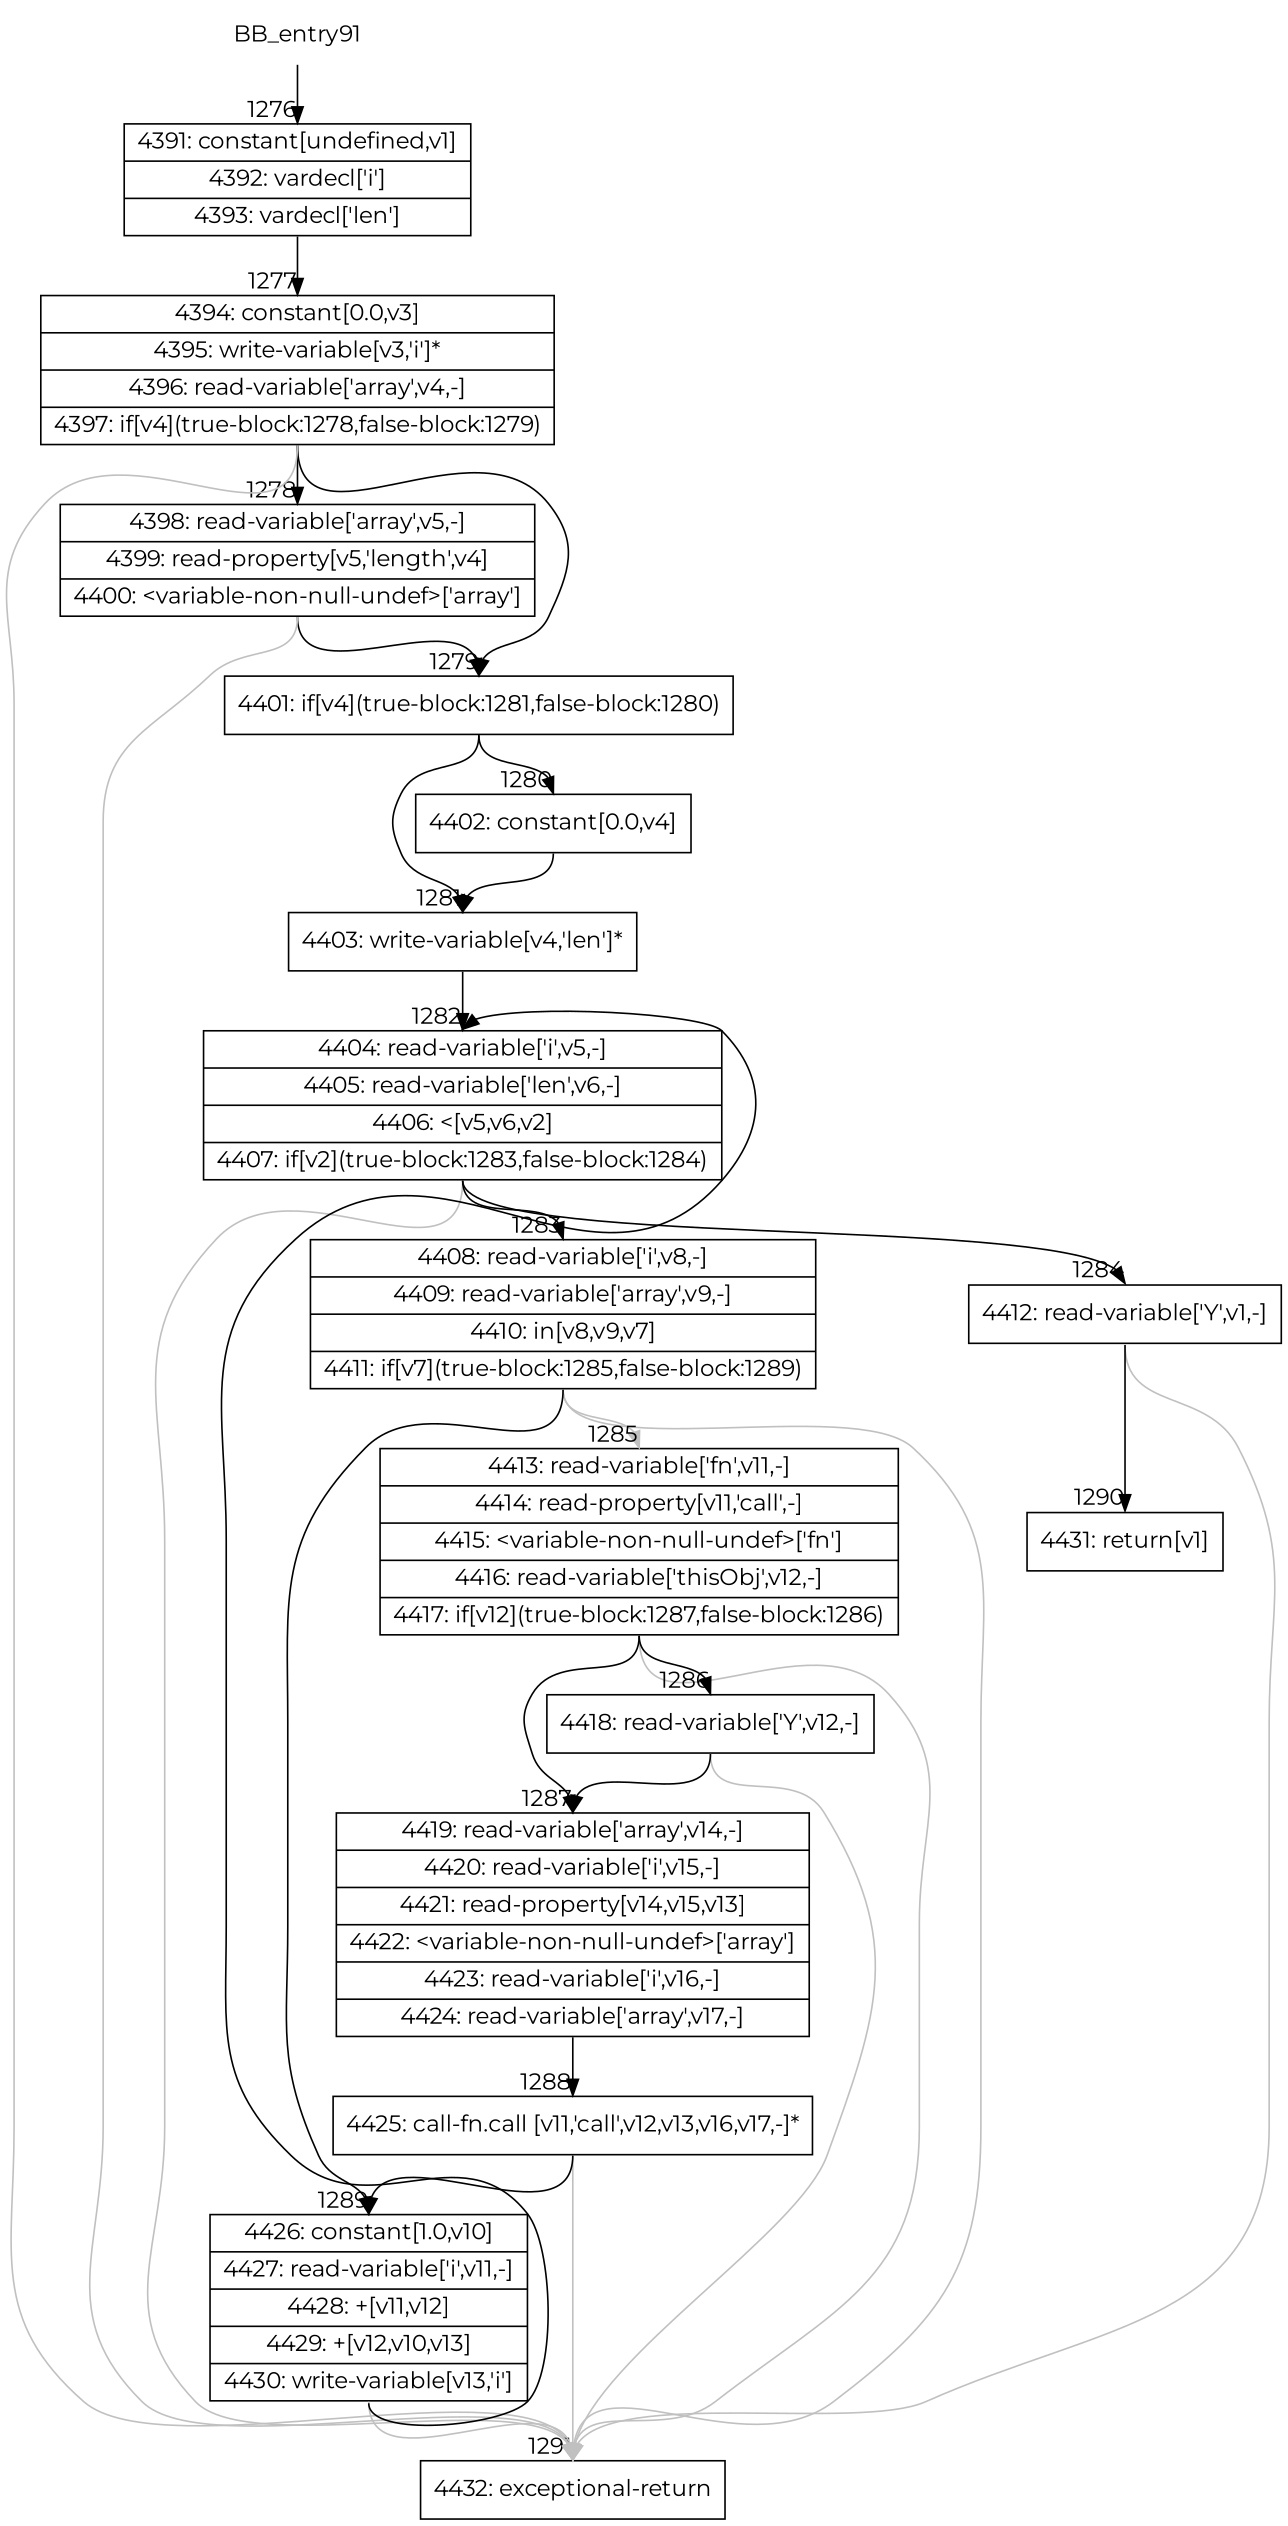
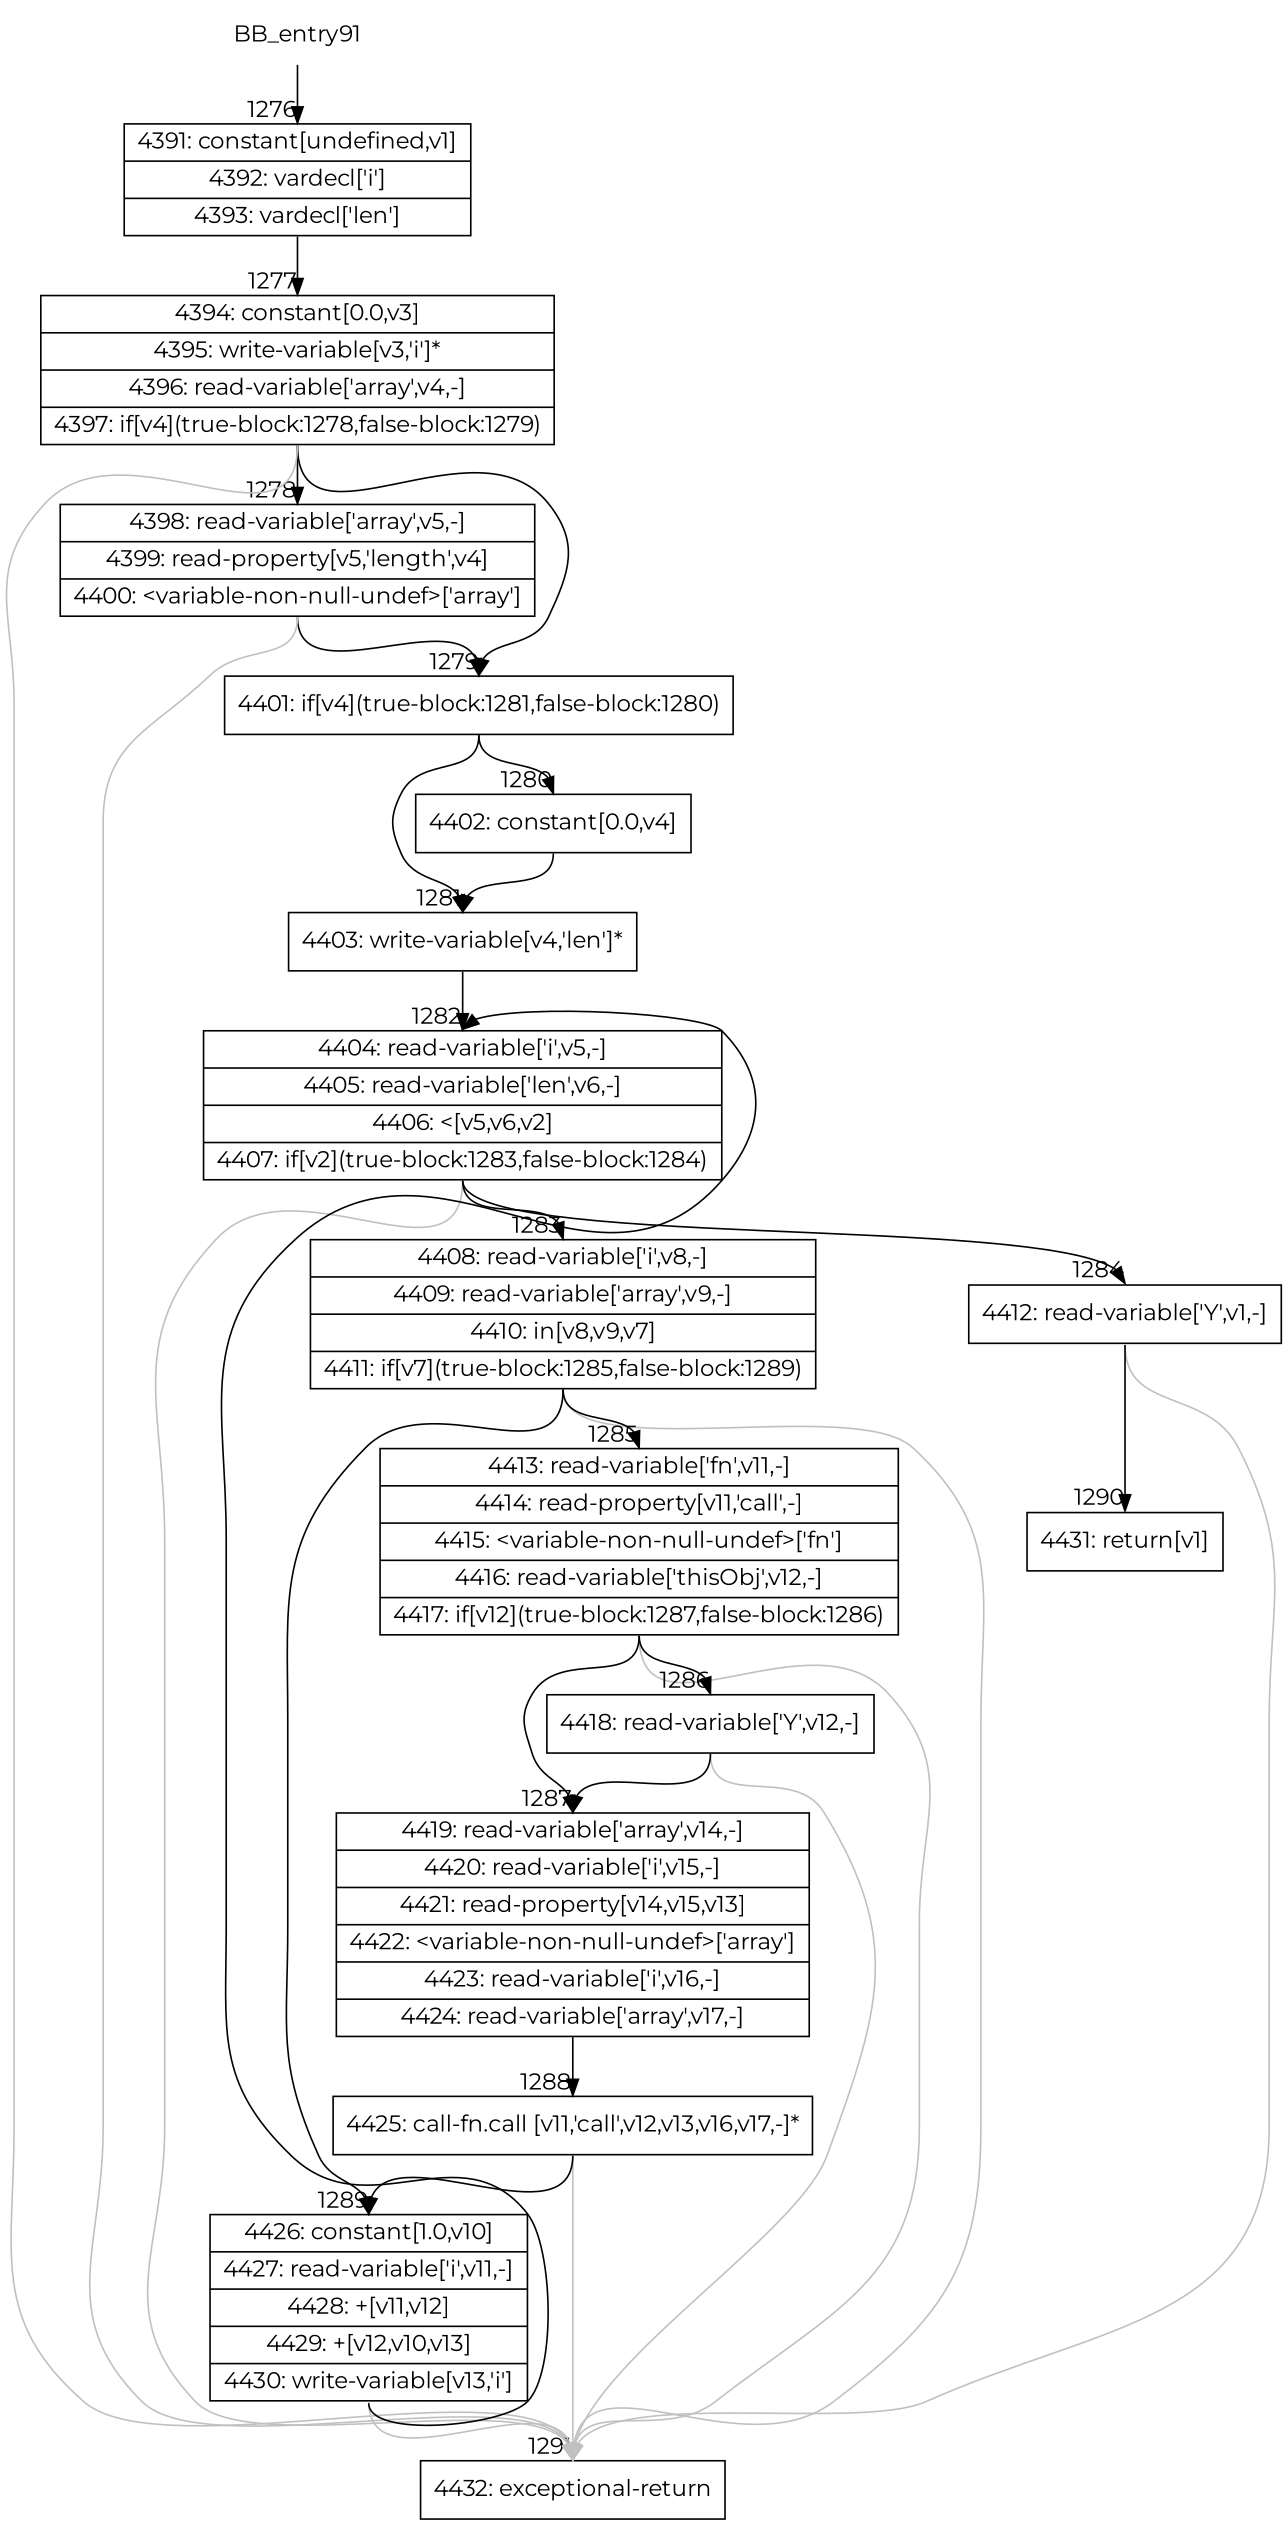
(593, 1417) -> (593, 1417)
